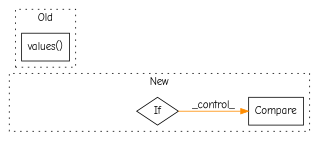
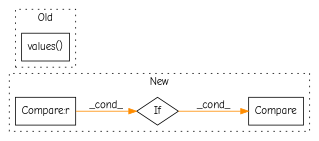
(214, 105) -> (214, 105)
none -> (46, 111)
